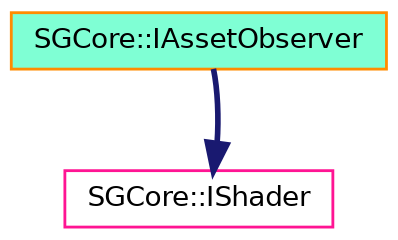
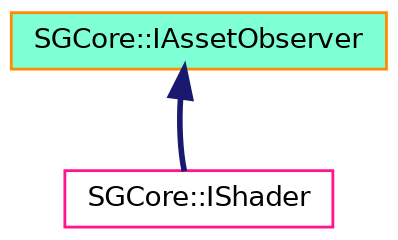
(218, 106) -> (180, 134)
